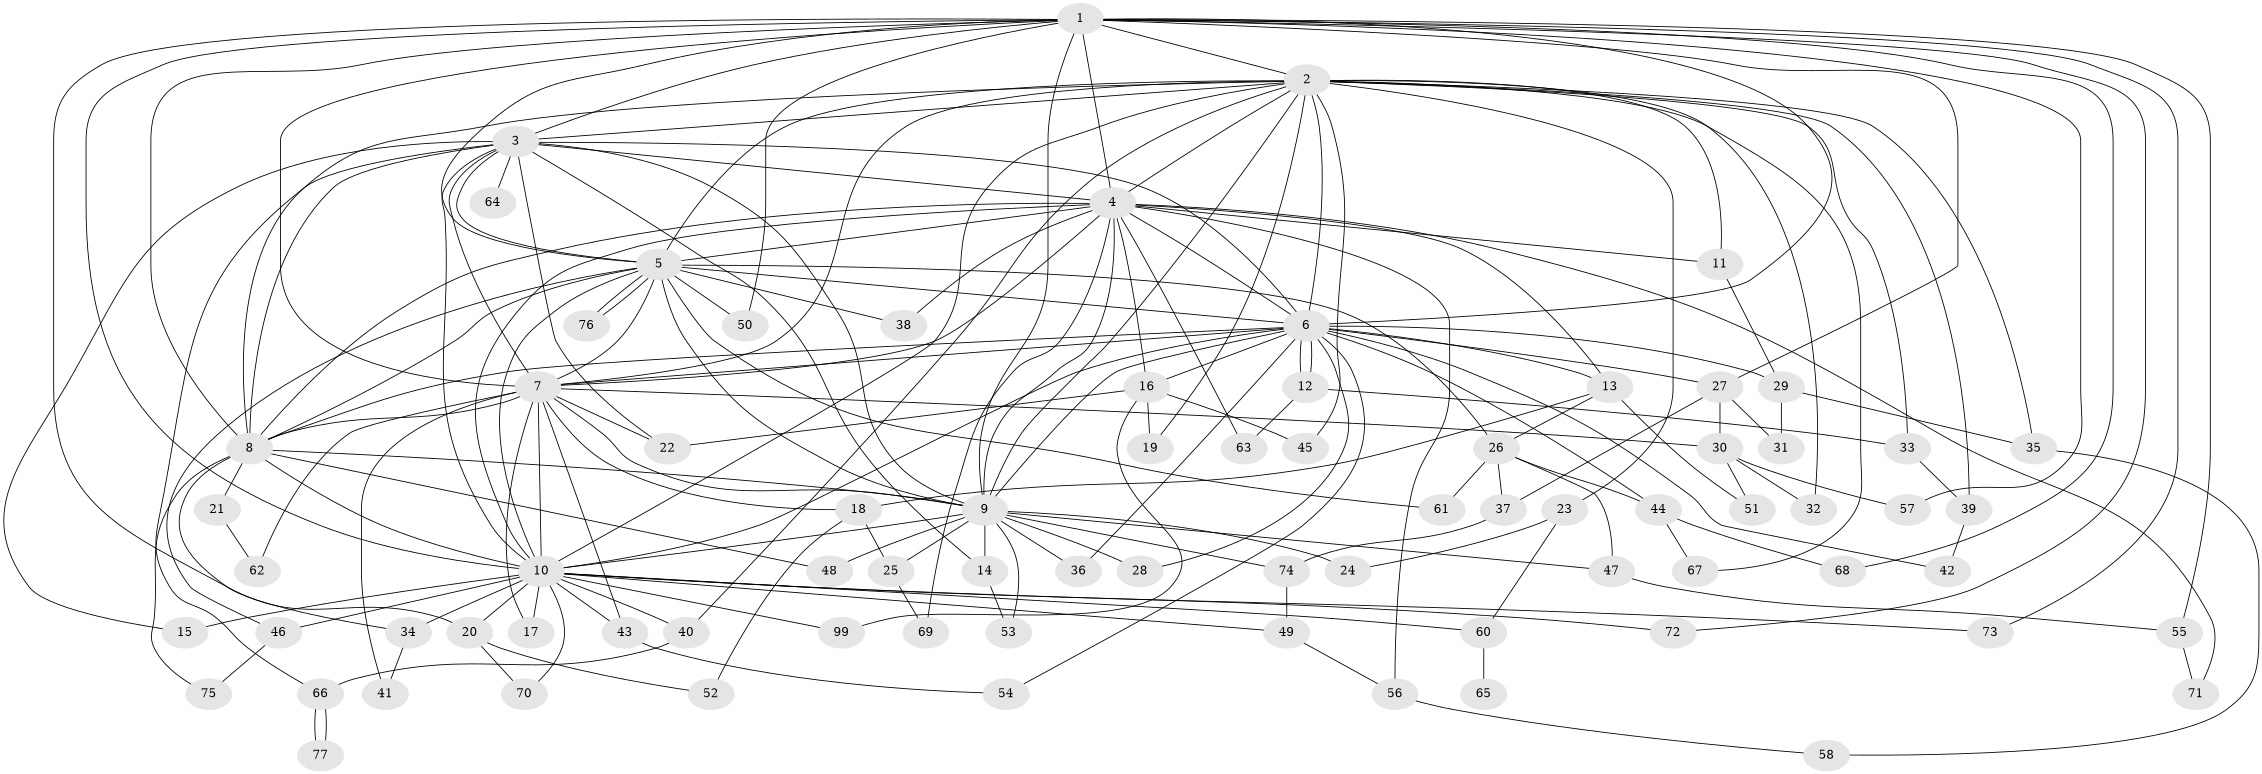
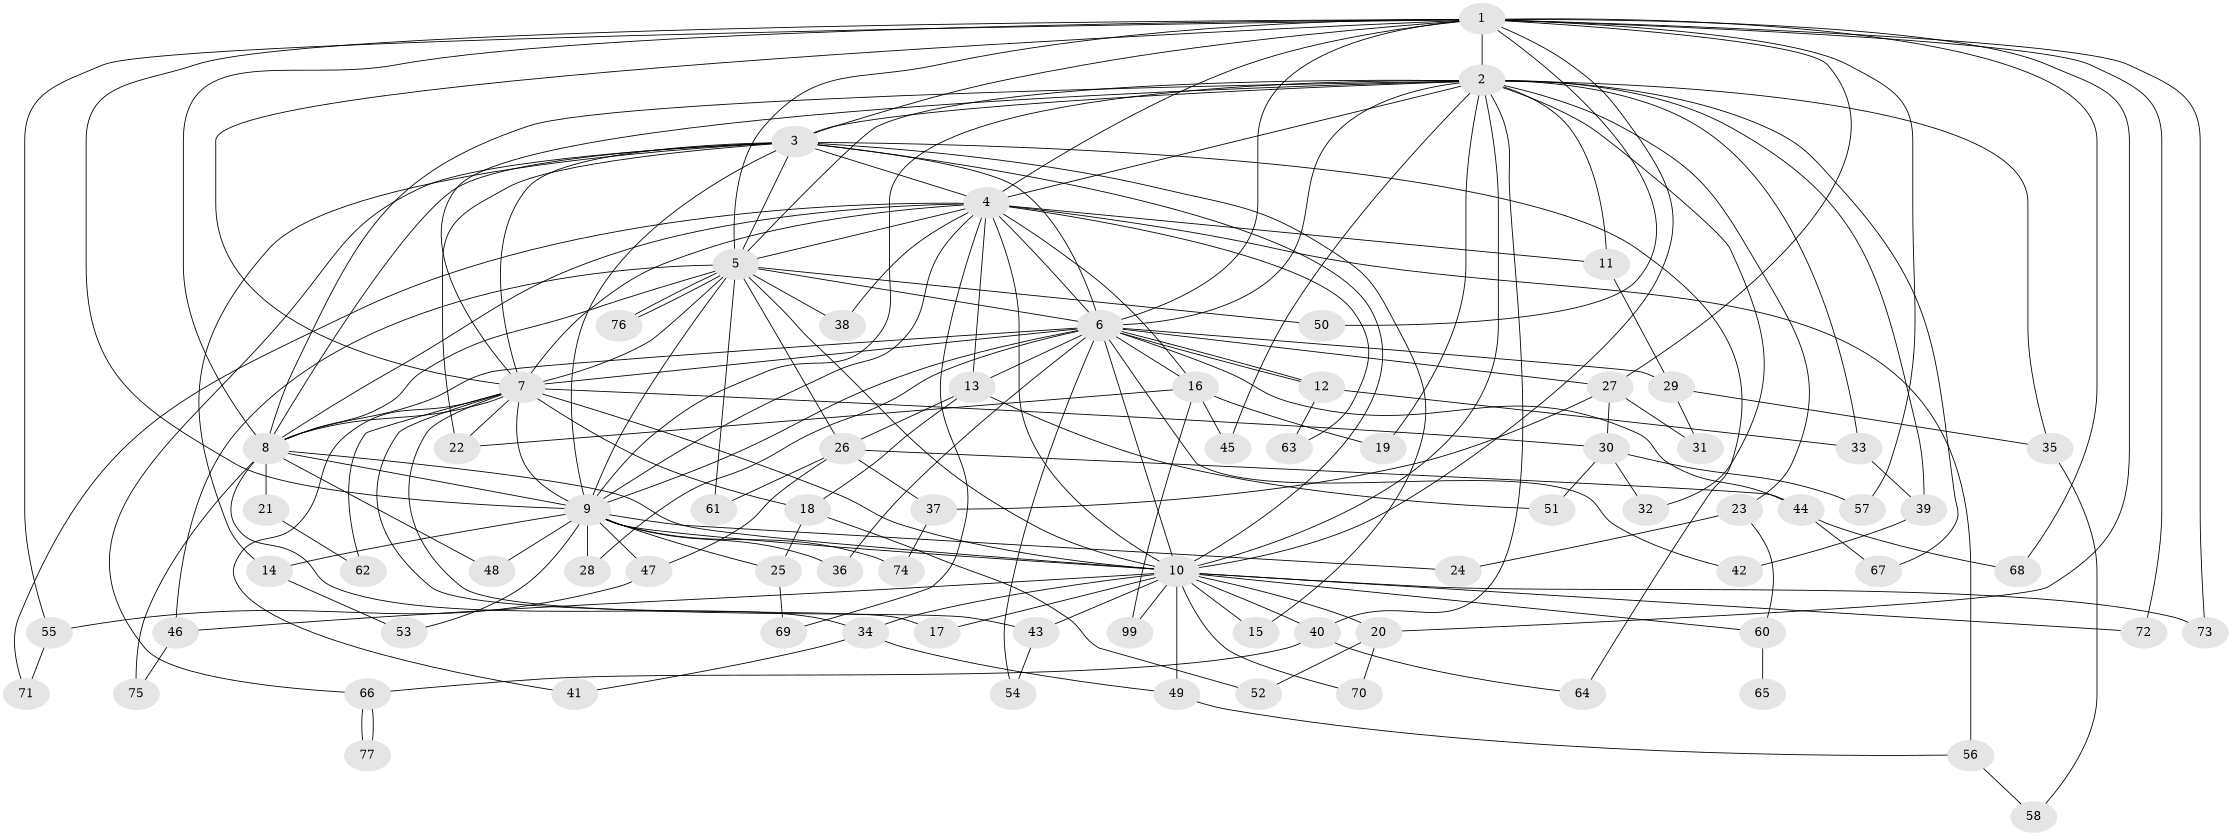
(1287, 598) -> (991, 667)
none -> (1446, 673)
